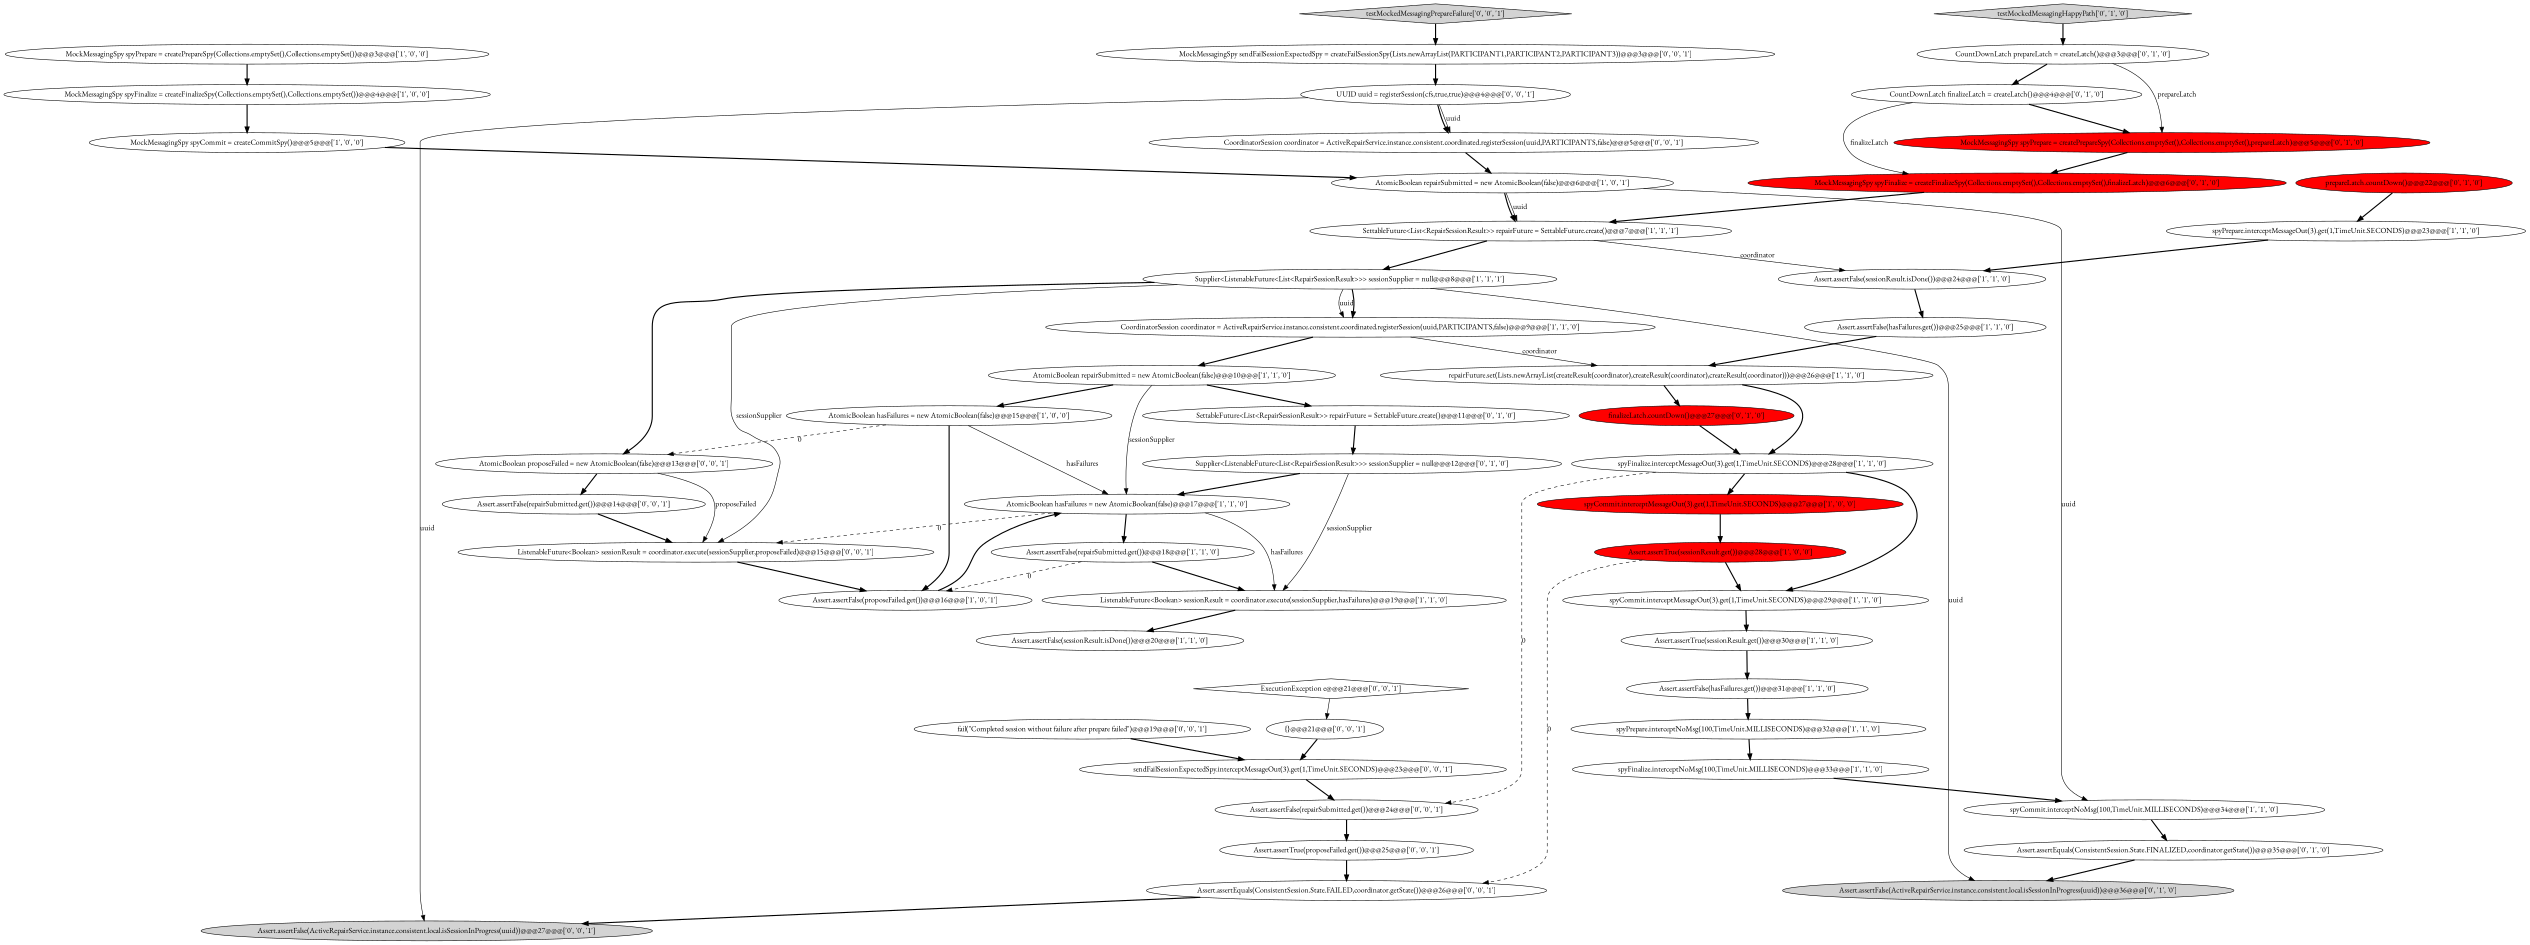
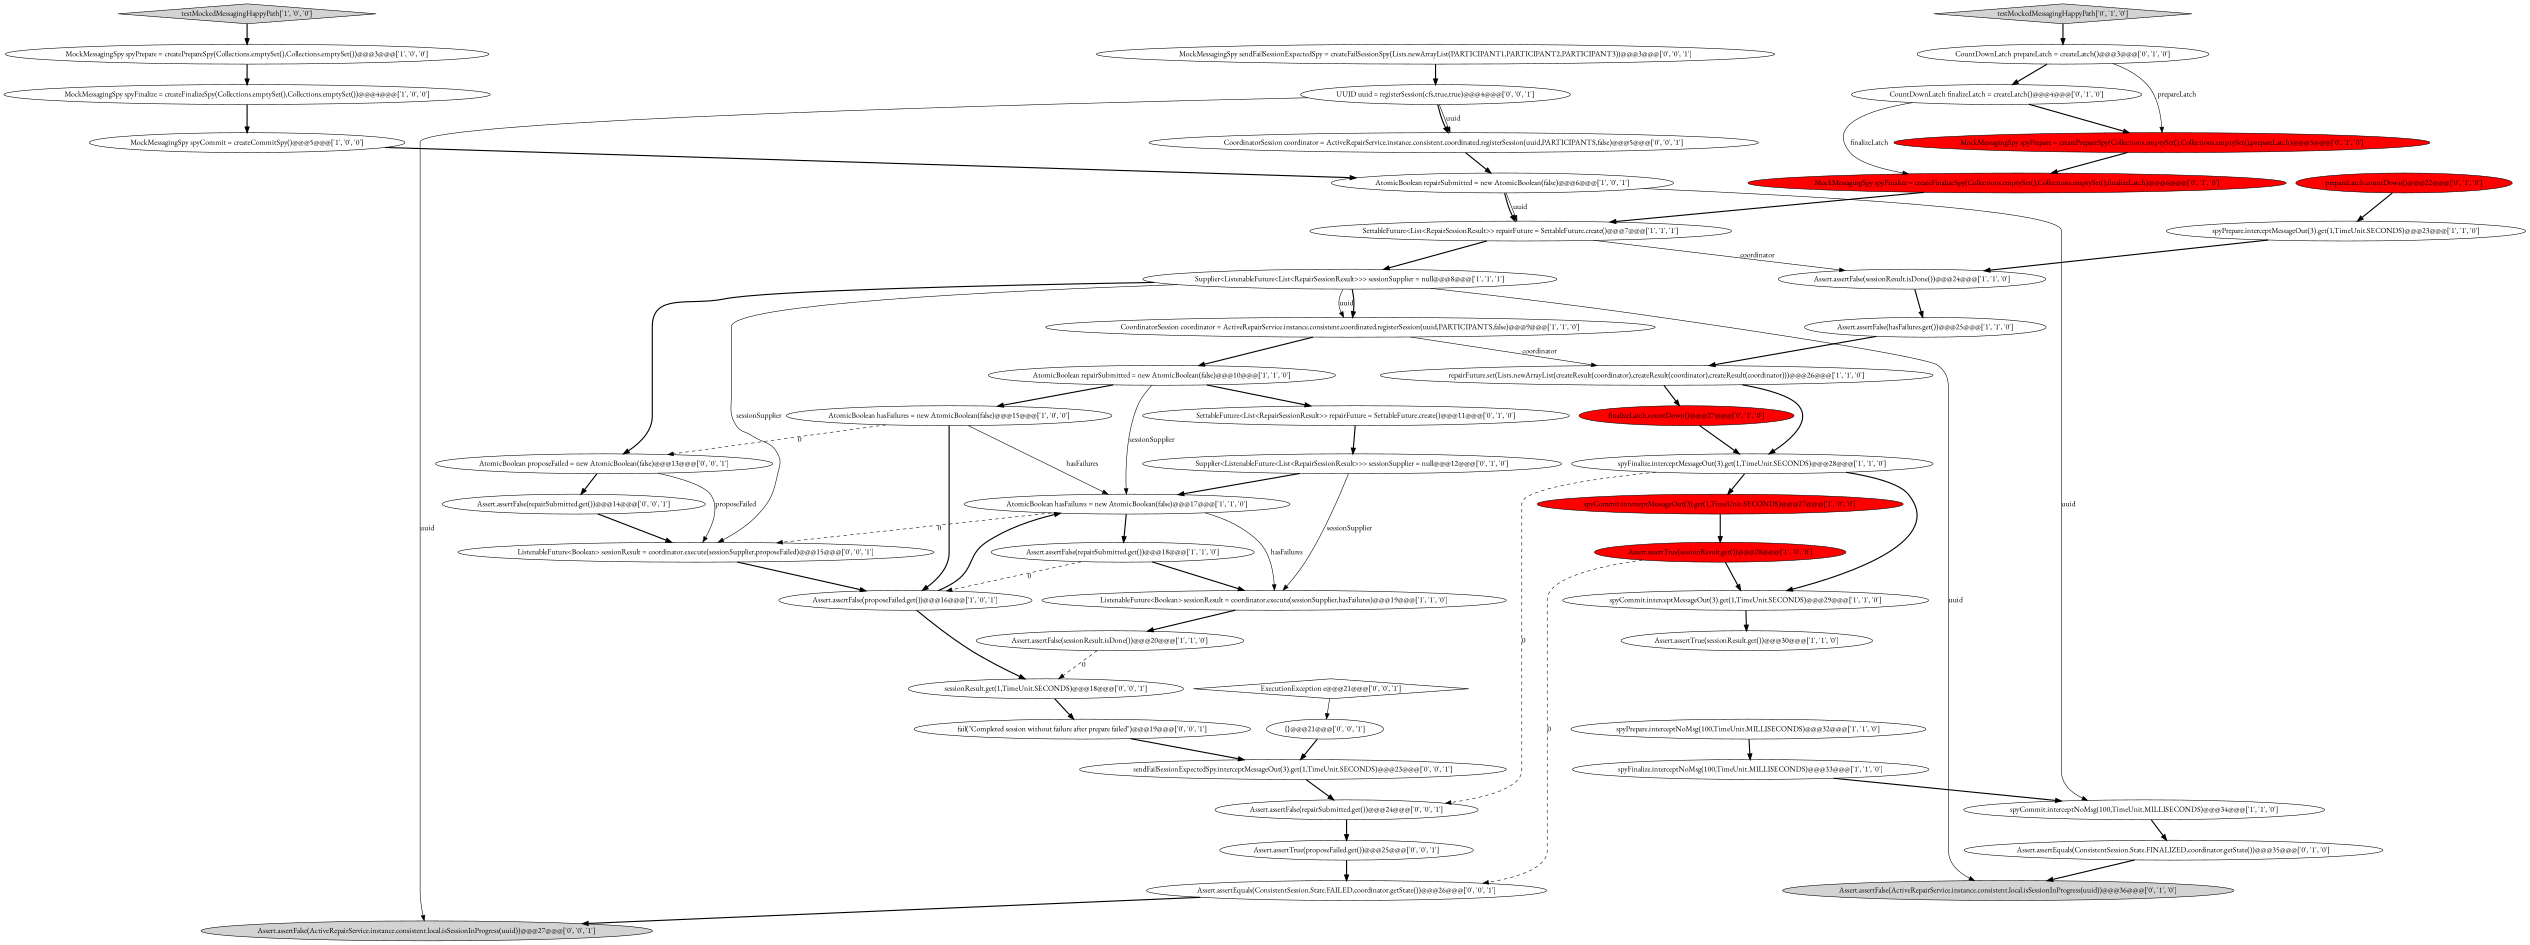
none -> (247, 14)
(1436, 14) -> none
none -> (1046, 689)
(1747, 689) -> none
